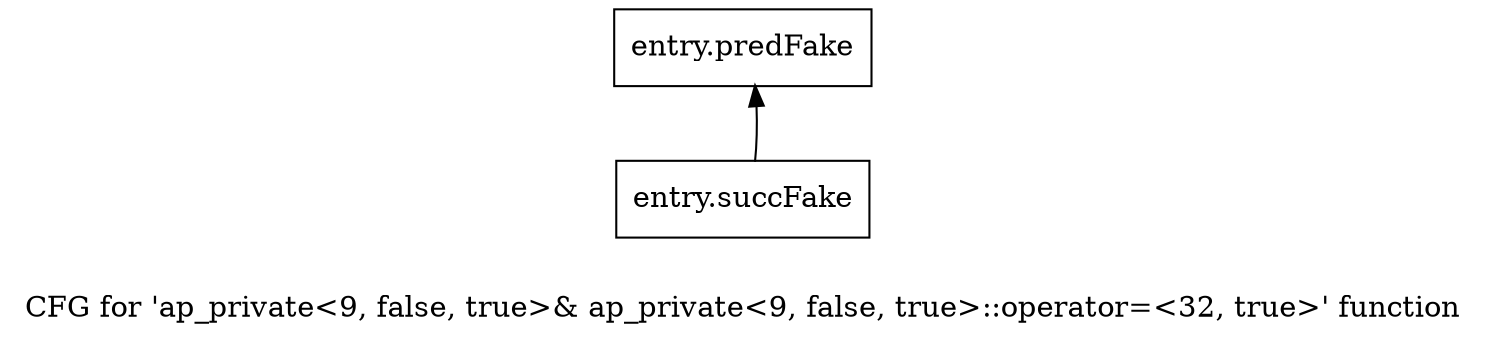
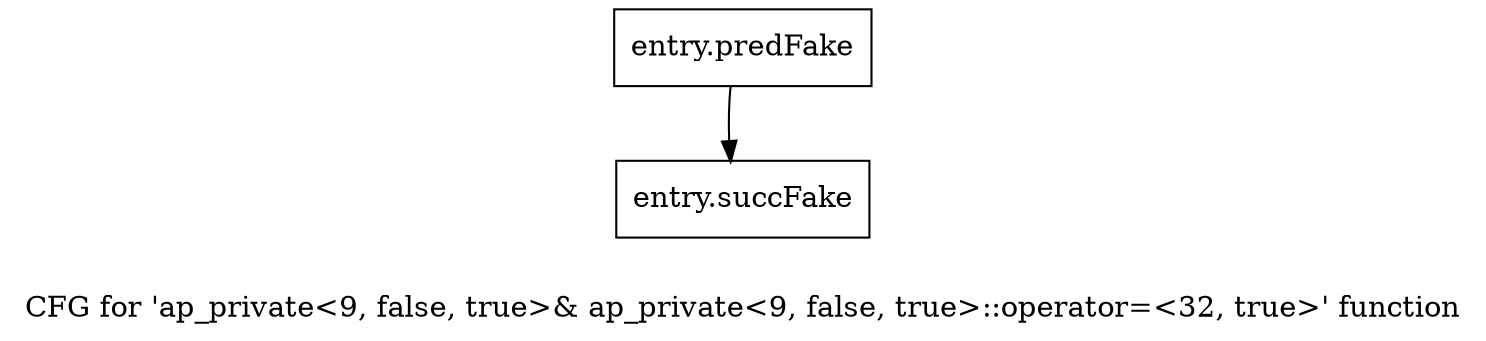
(757, 134) -> (729, 113)
